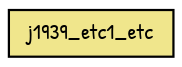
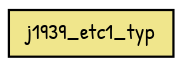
(91, 33) -> (91, 33)
